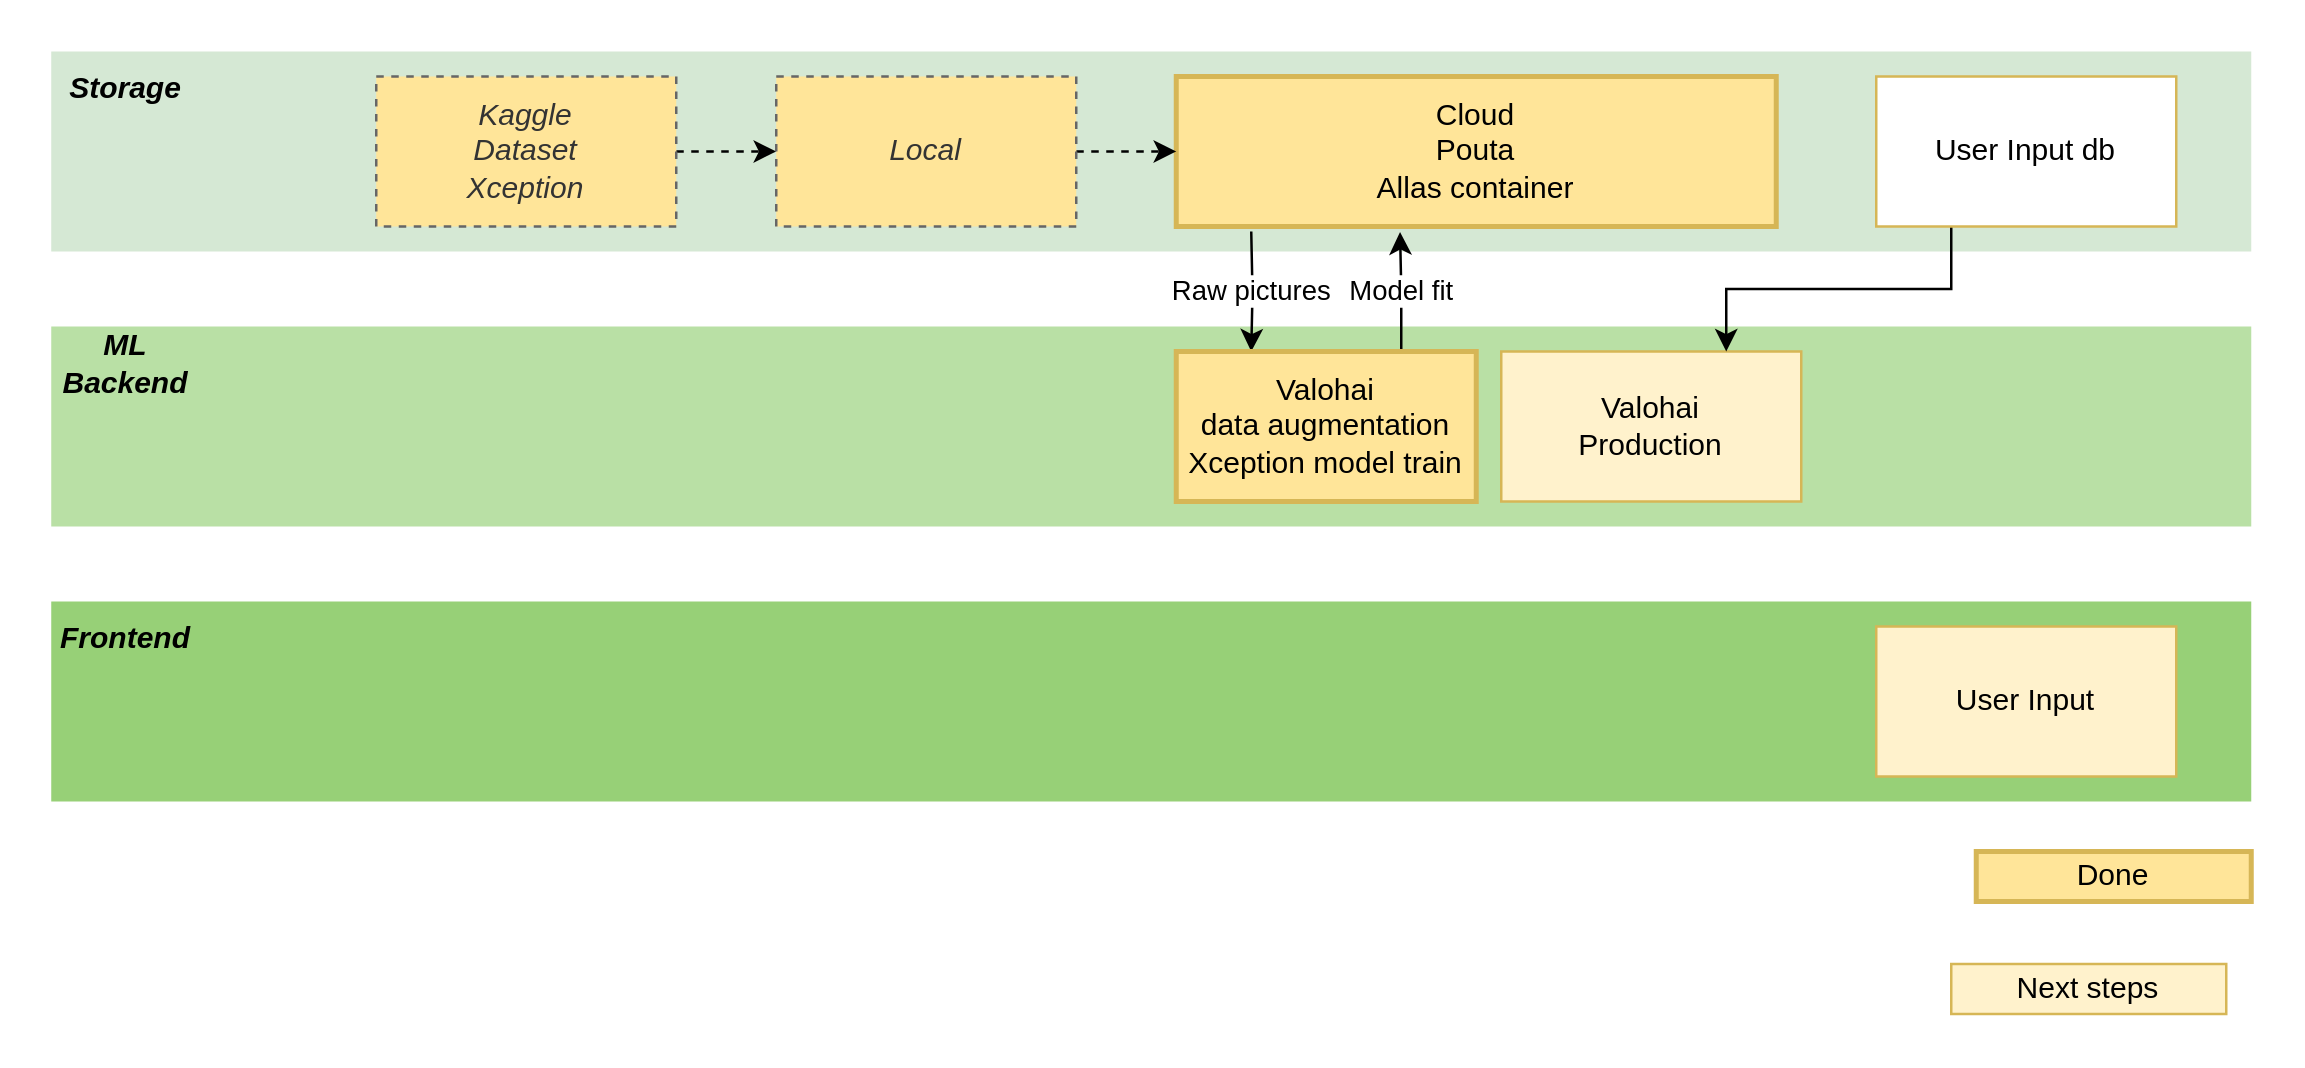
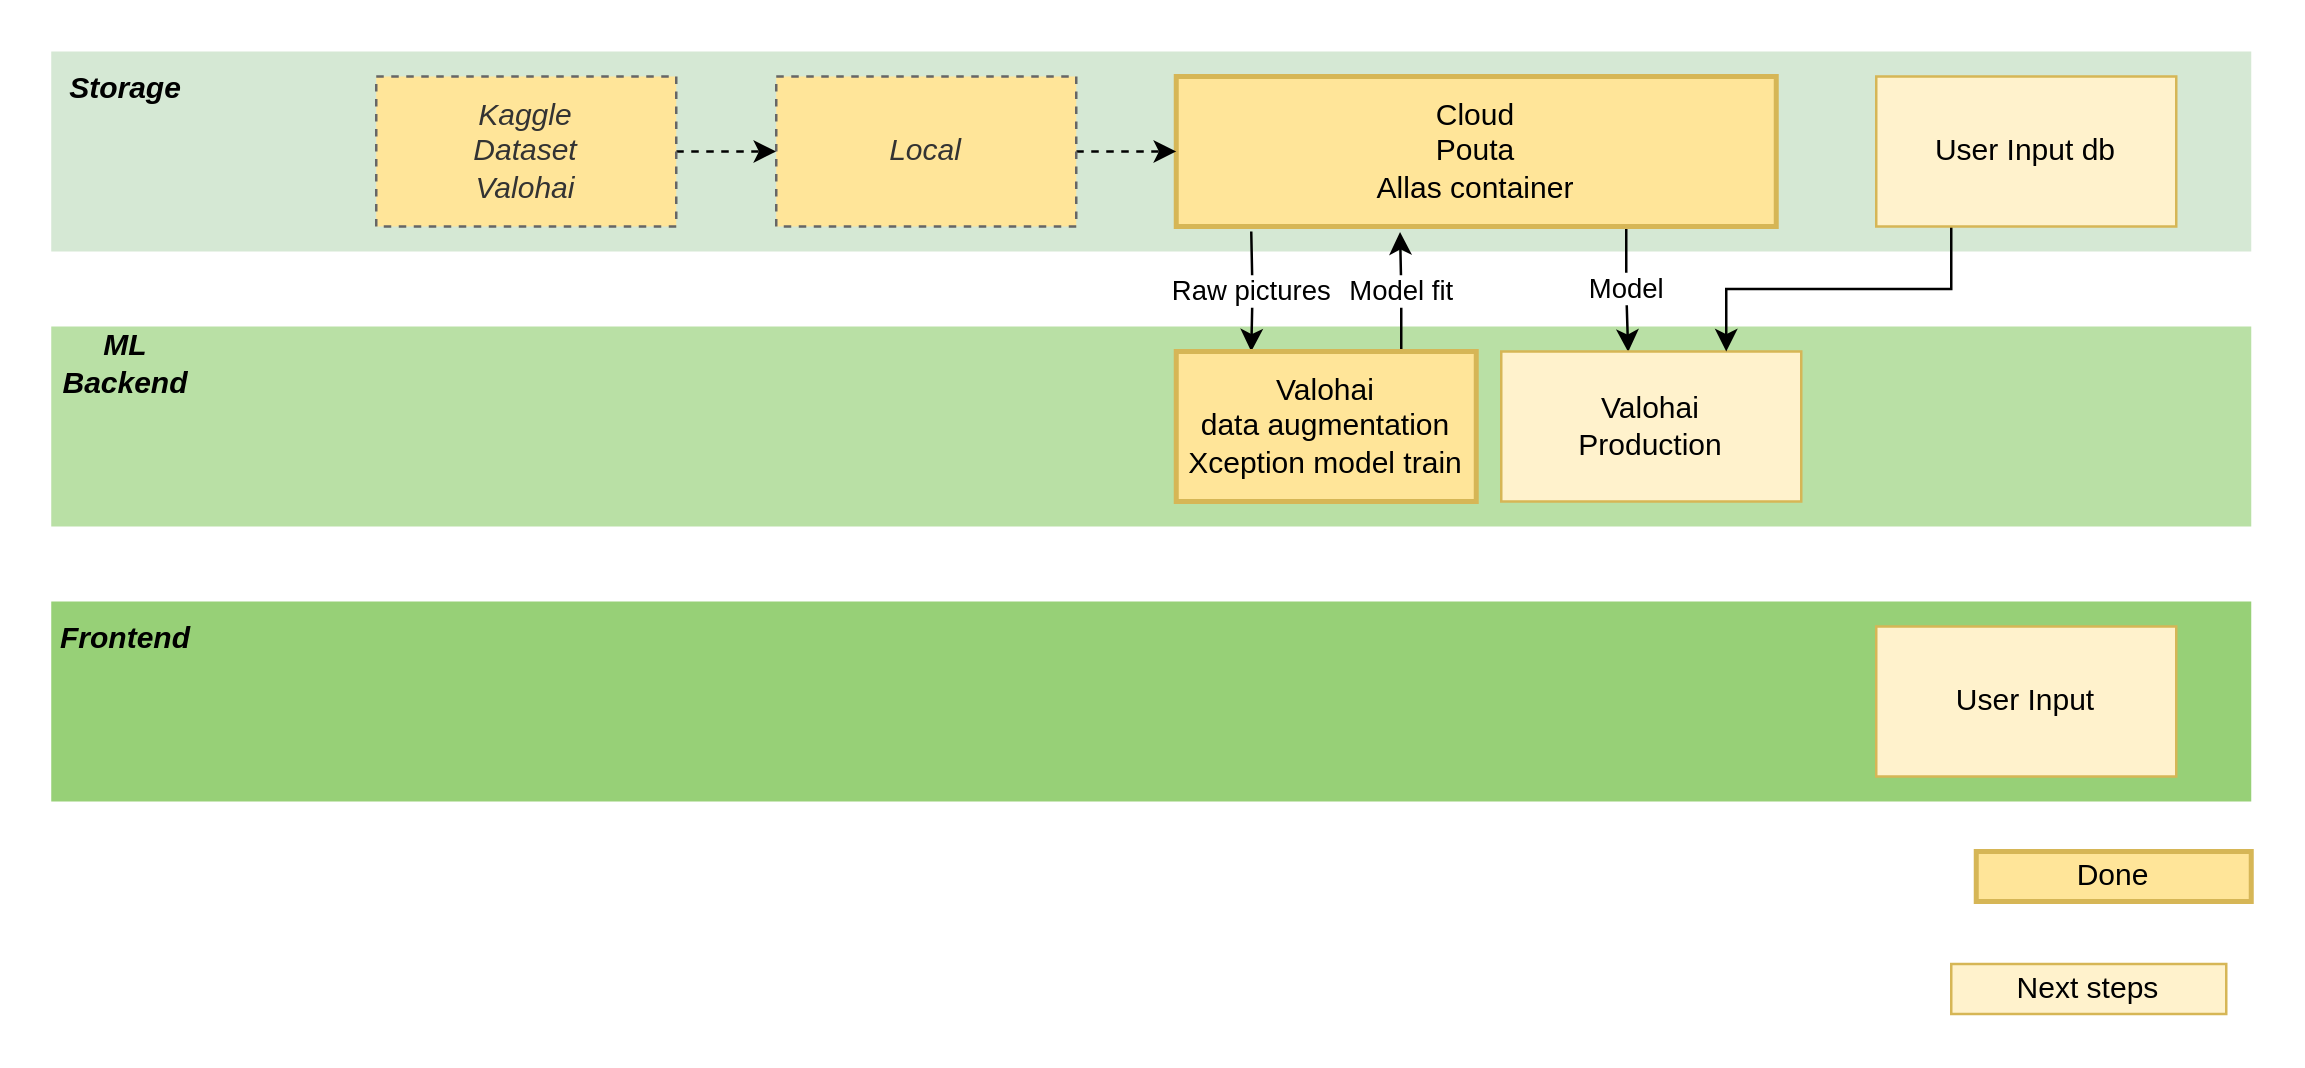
(526, 151) -> (526, 151)
(2026, 151) -> (2026, 151)
none -> (1627, 309)
